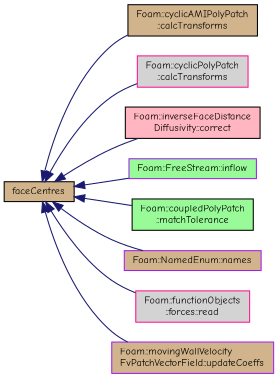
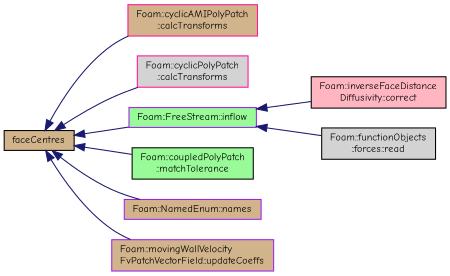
(193, 20) -> (193, 20)
(100, 155) -> (289, 105)
(87, 259) -> (294, 132)
(193, 307) -> (379, 144)
